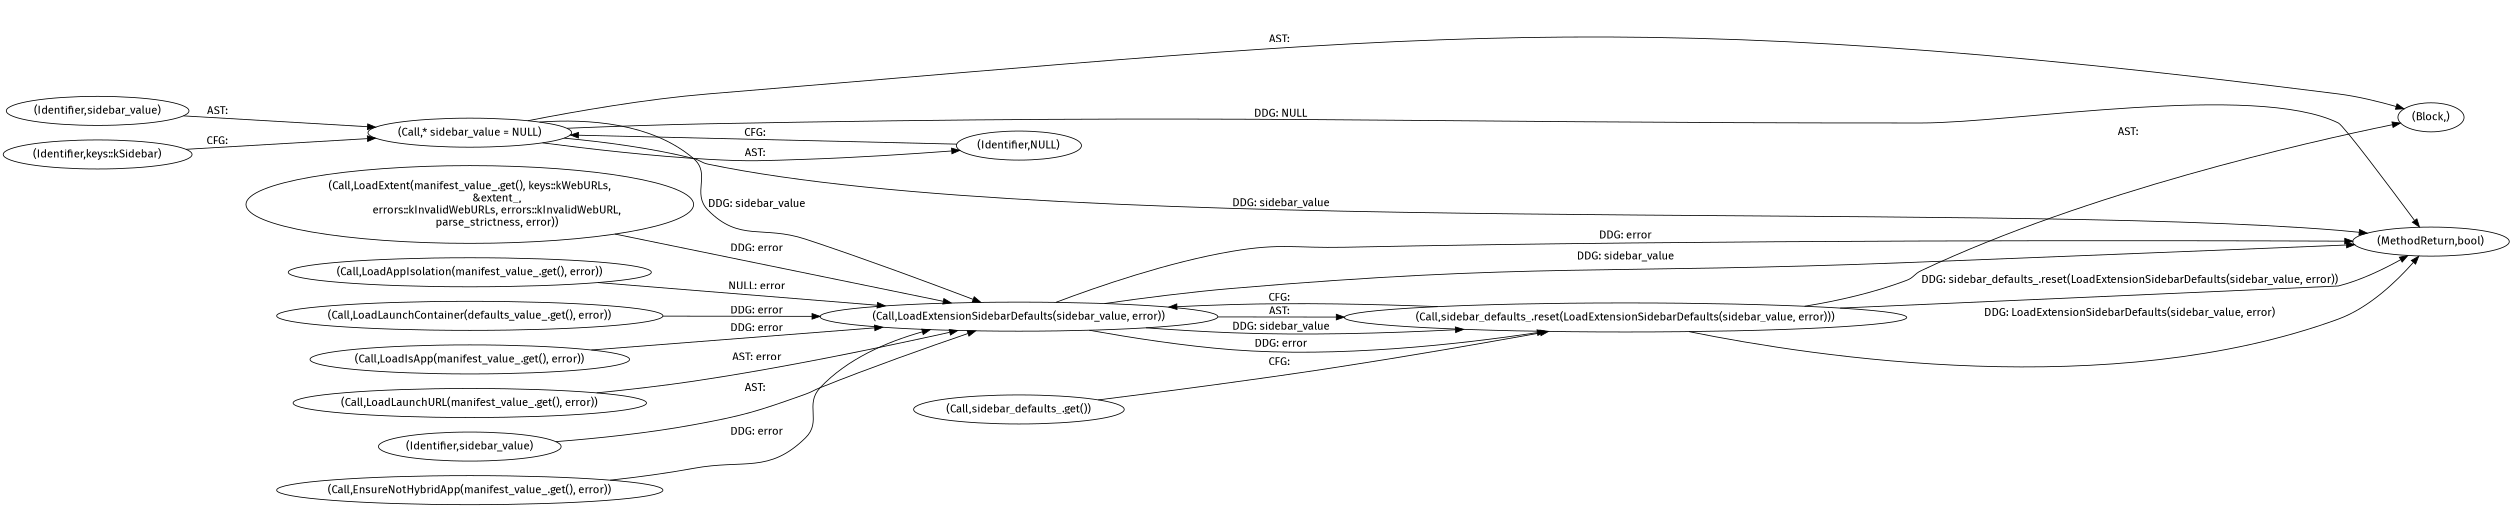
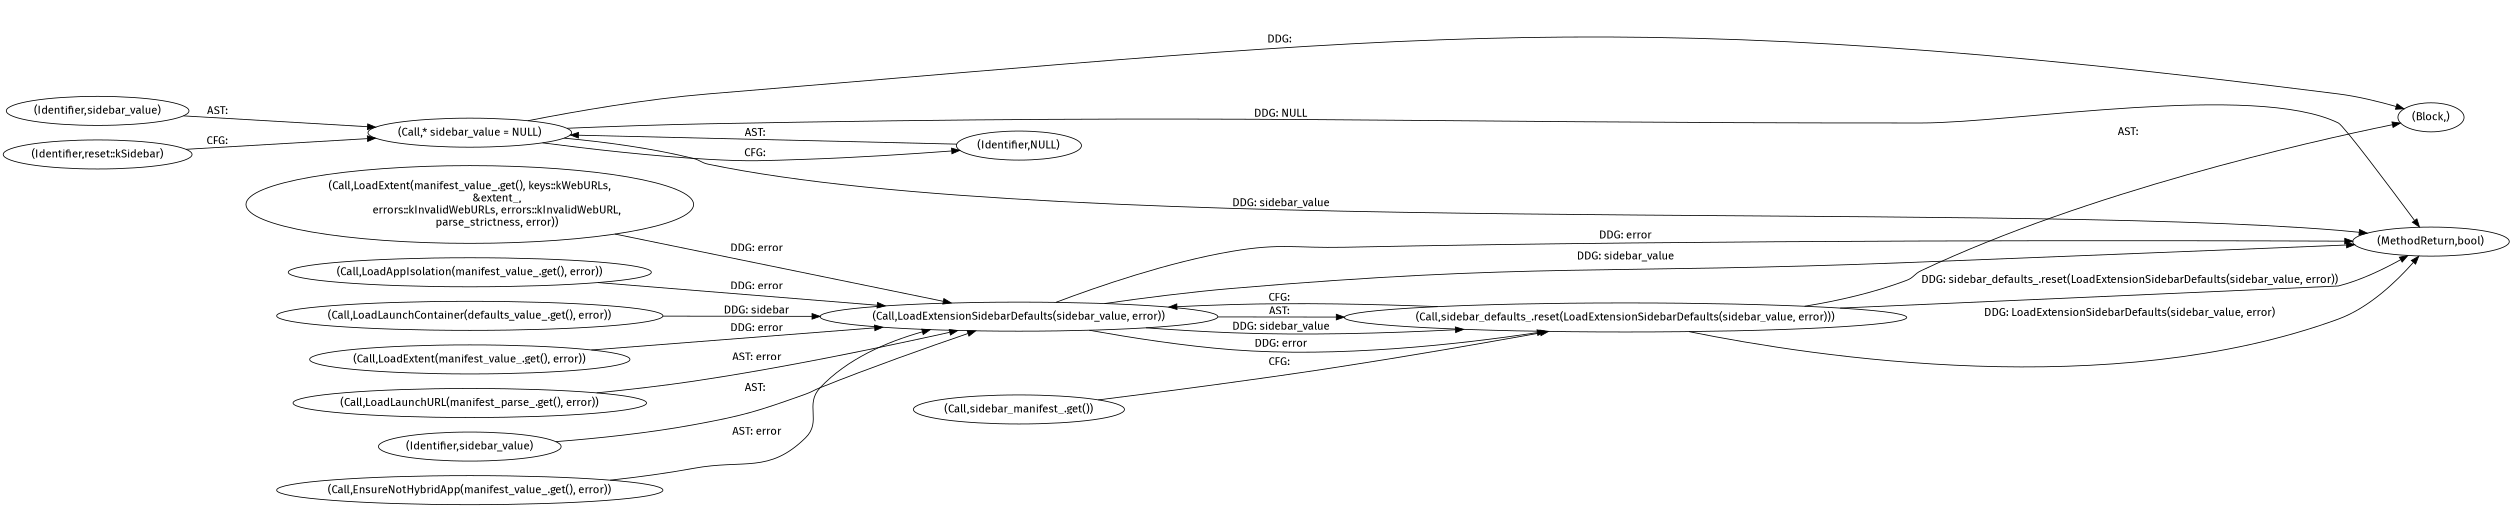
(1281, 39) -> (1281, 39)
(757, 133) -> (757, 133)
(757, 153) -> (757, 153)
(98, 154) -> (98, 154)
(735, 228) -> none
(757, 286) -> (757, 286)
(757, 311) -> (757, 311)
(470, 359) -> (470, 359)
(470, 403) -> (470, 403)
(1019, 409) -> (1019, 409)
(757, 432) -> (757, 432)
